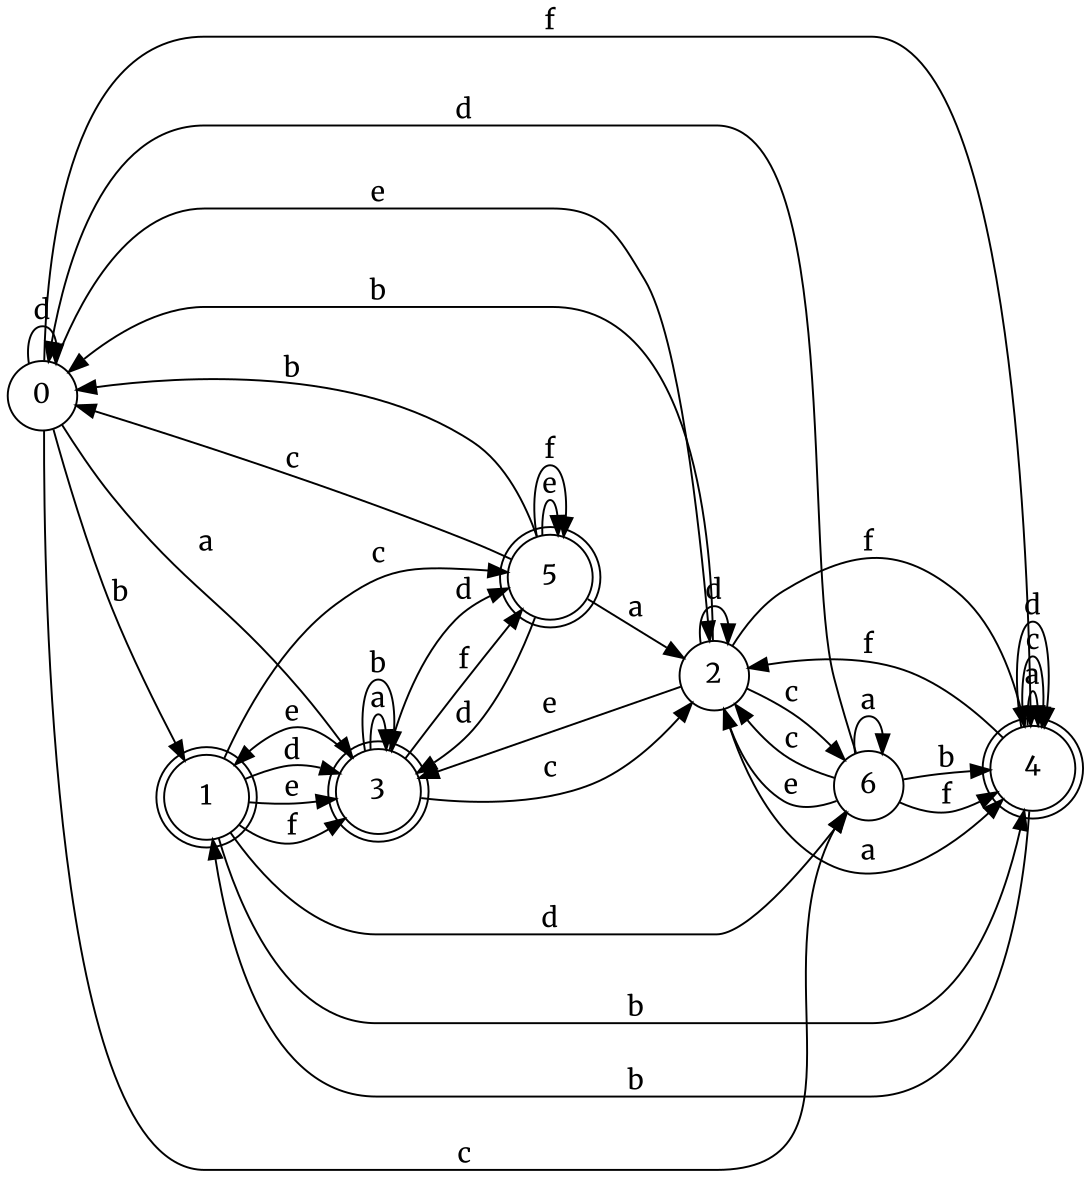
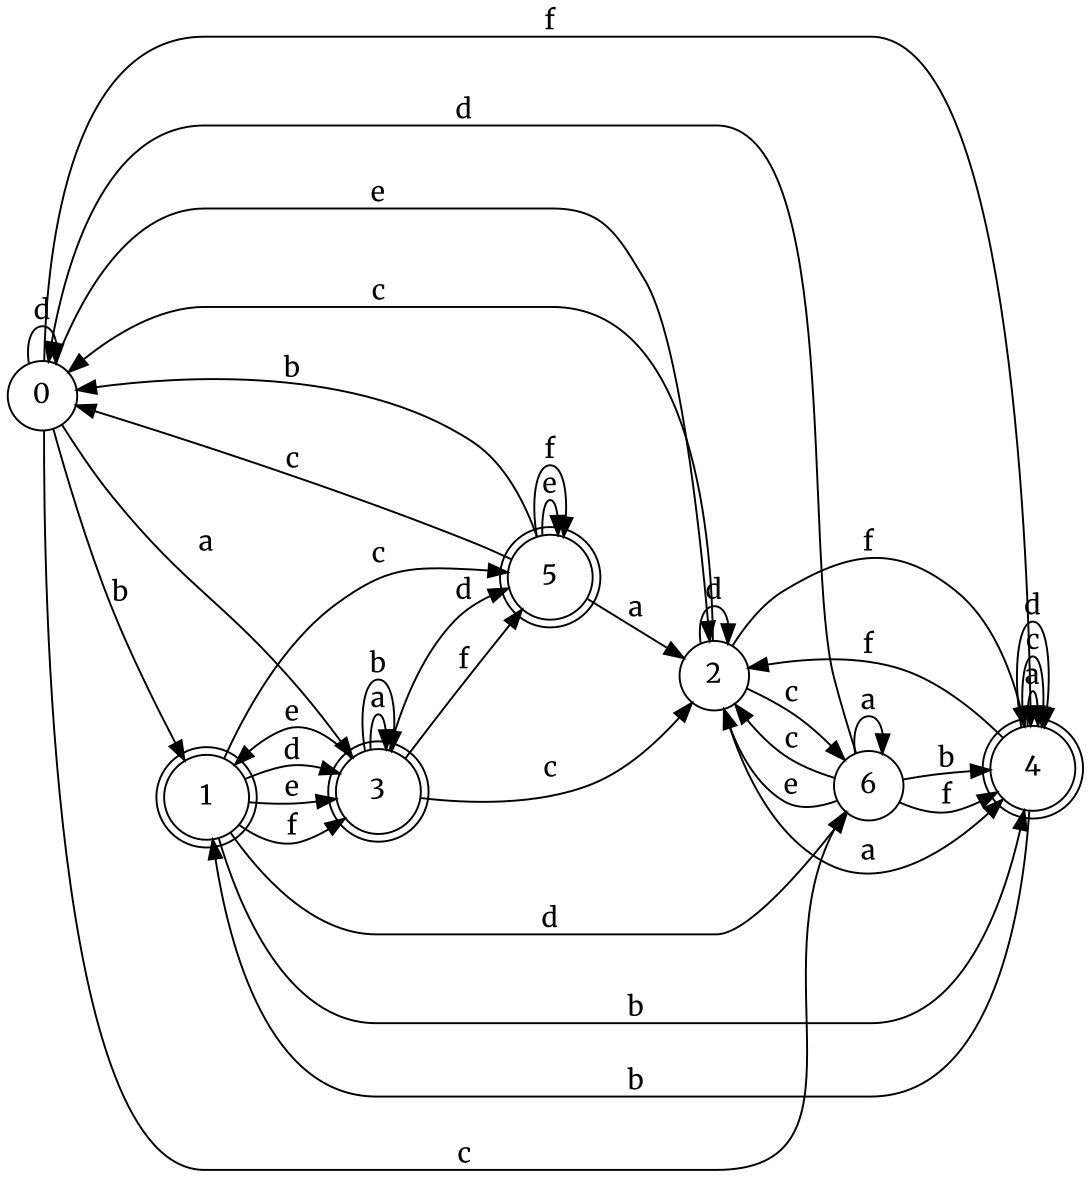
(378, 292) -> (378, 292)
(496, 698) -> none
(559, 729) -> none
